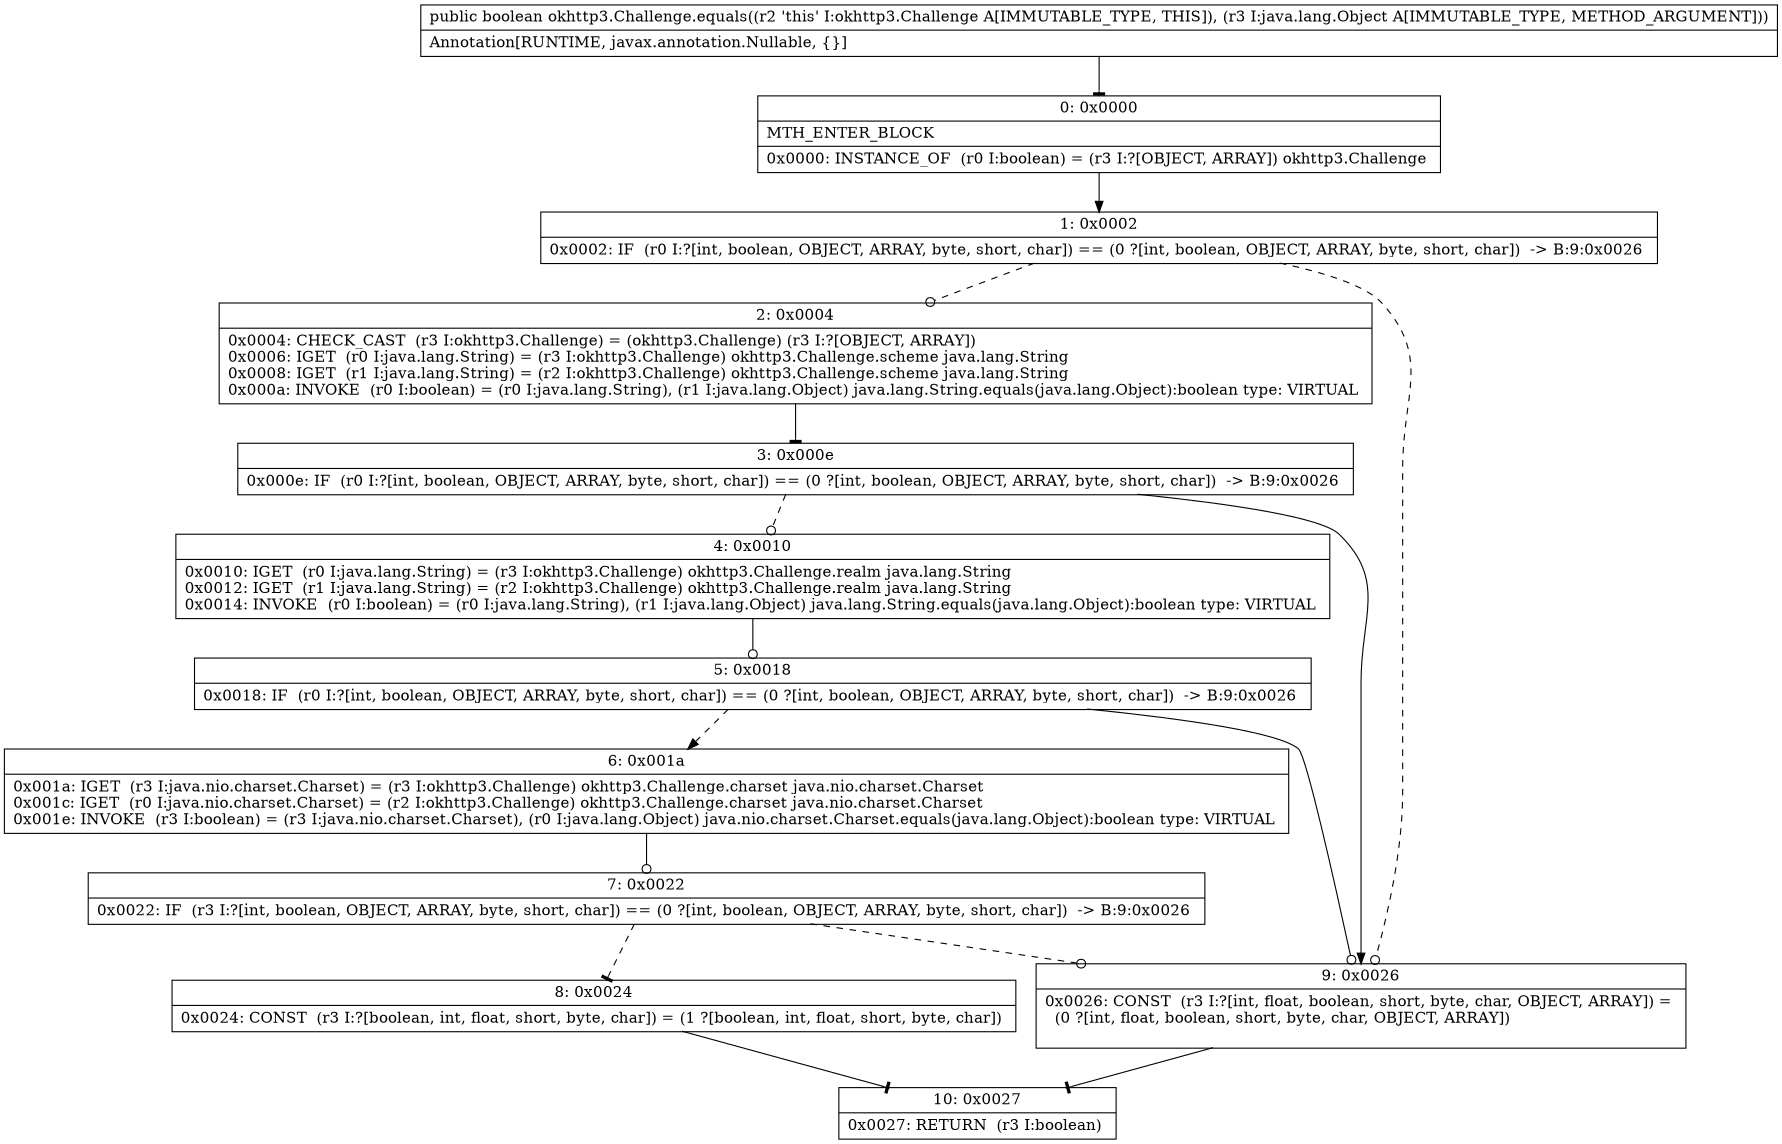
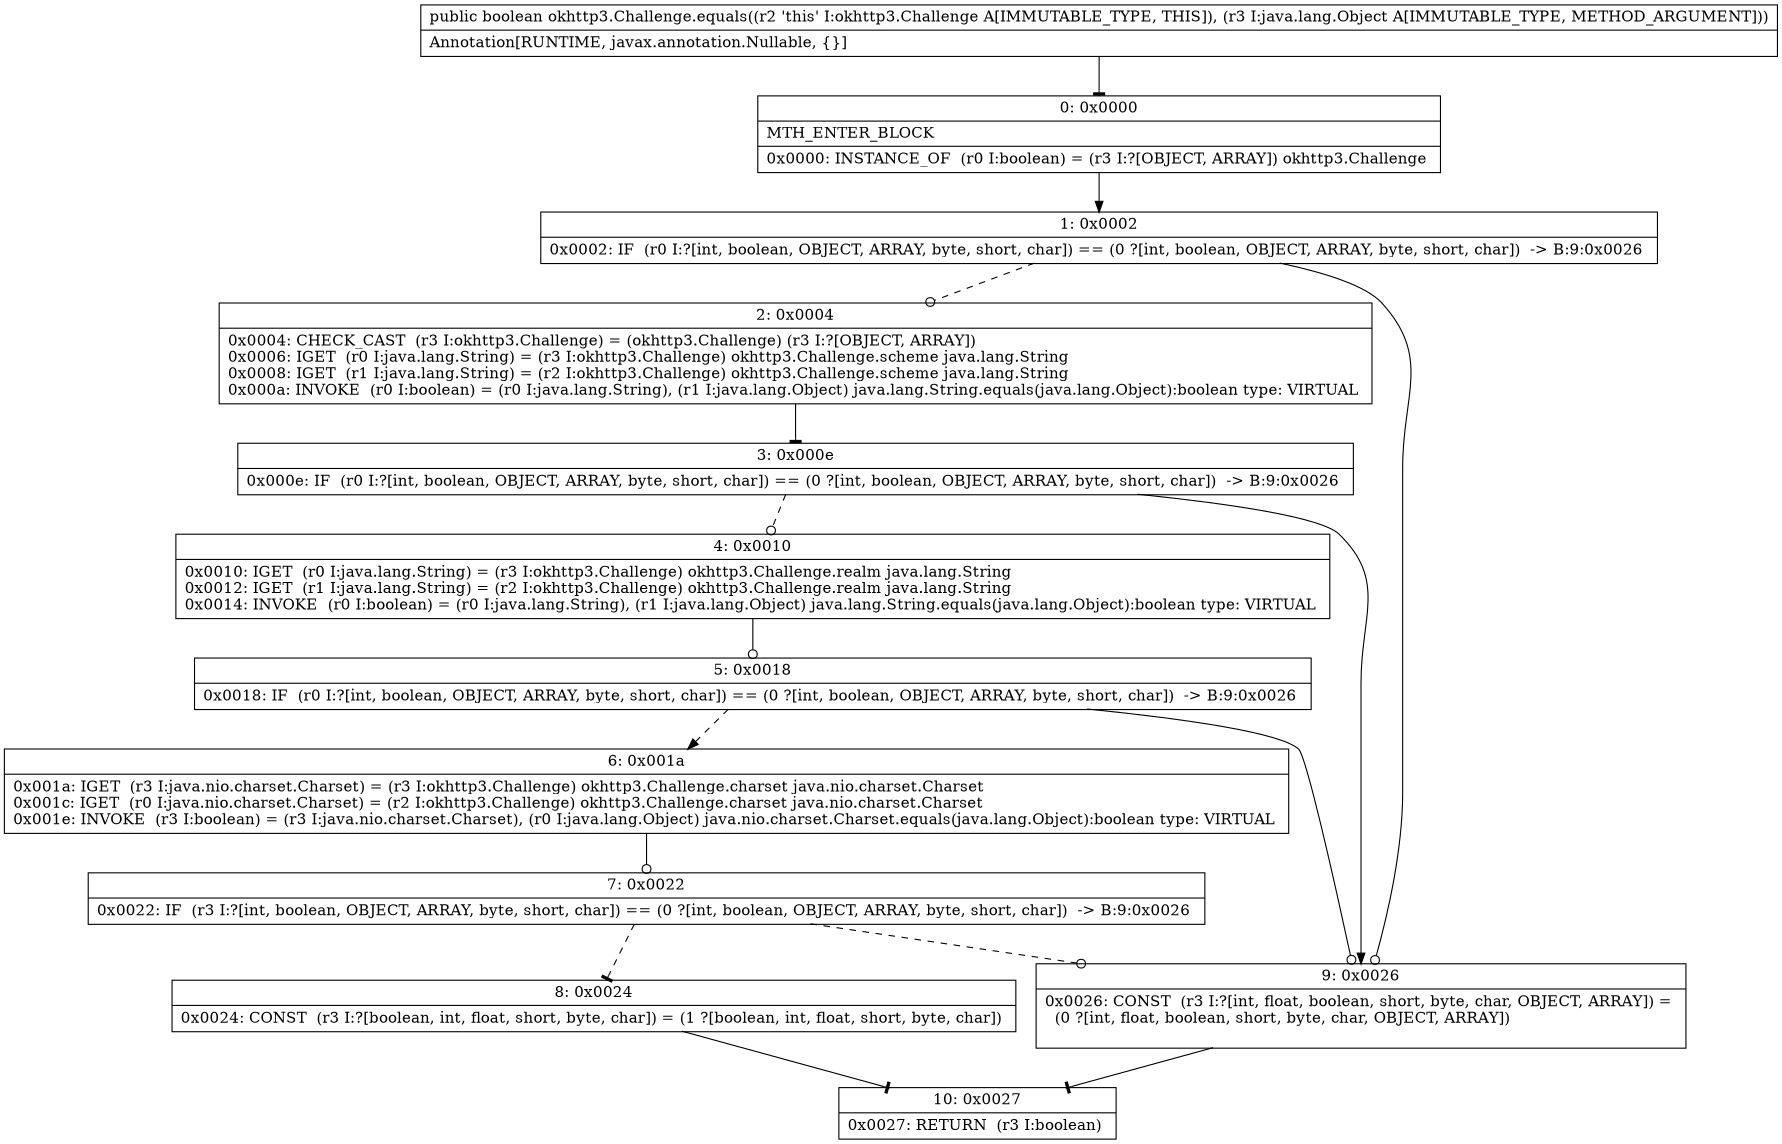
(1403, 571) -> (1403, 571)
